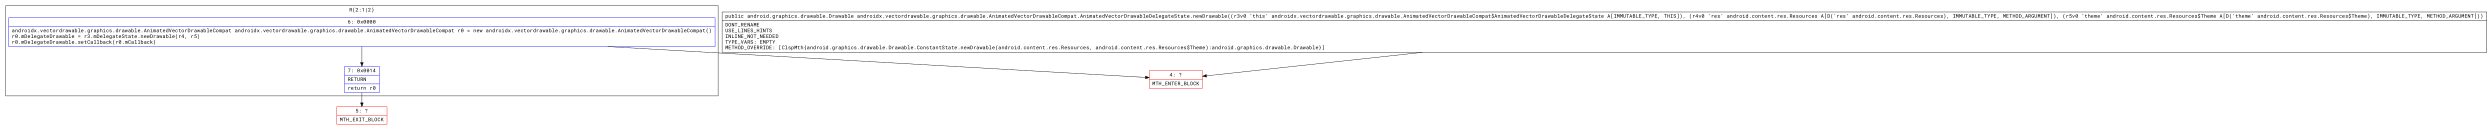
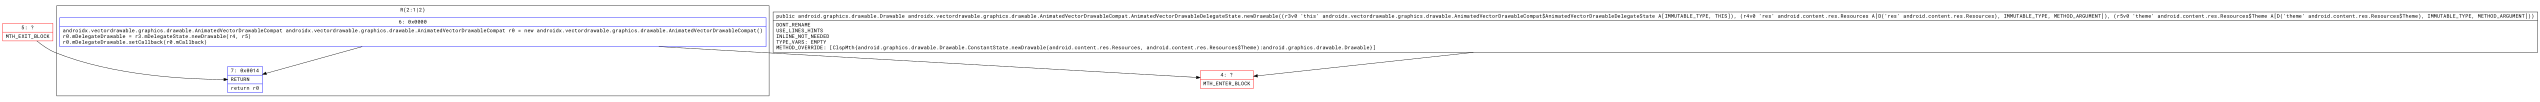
(362, 98) -> (127, 72)
